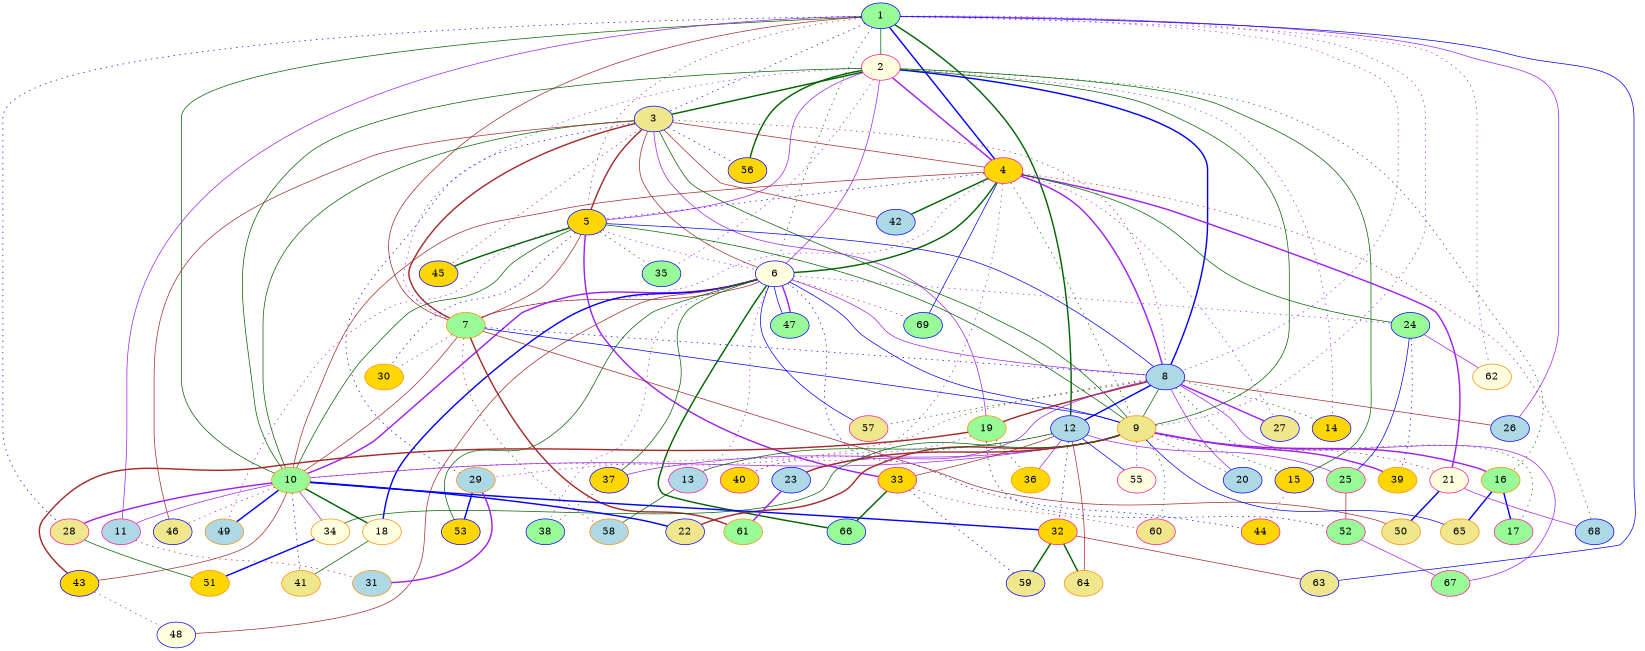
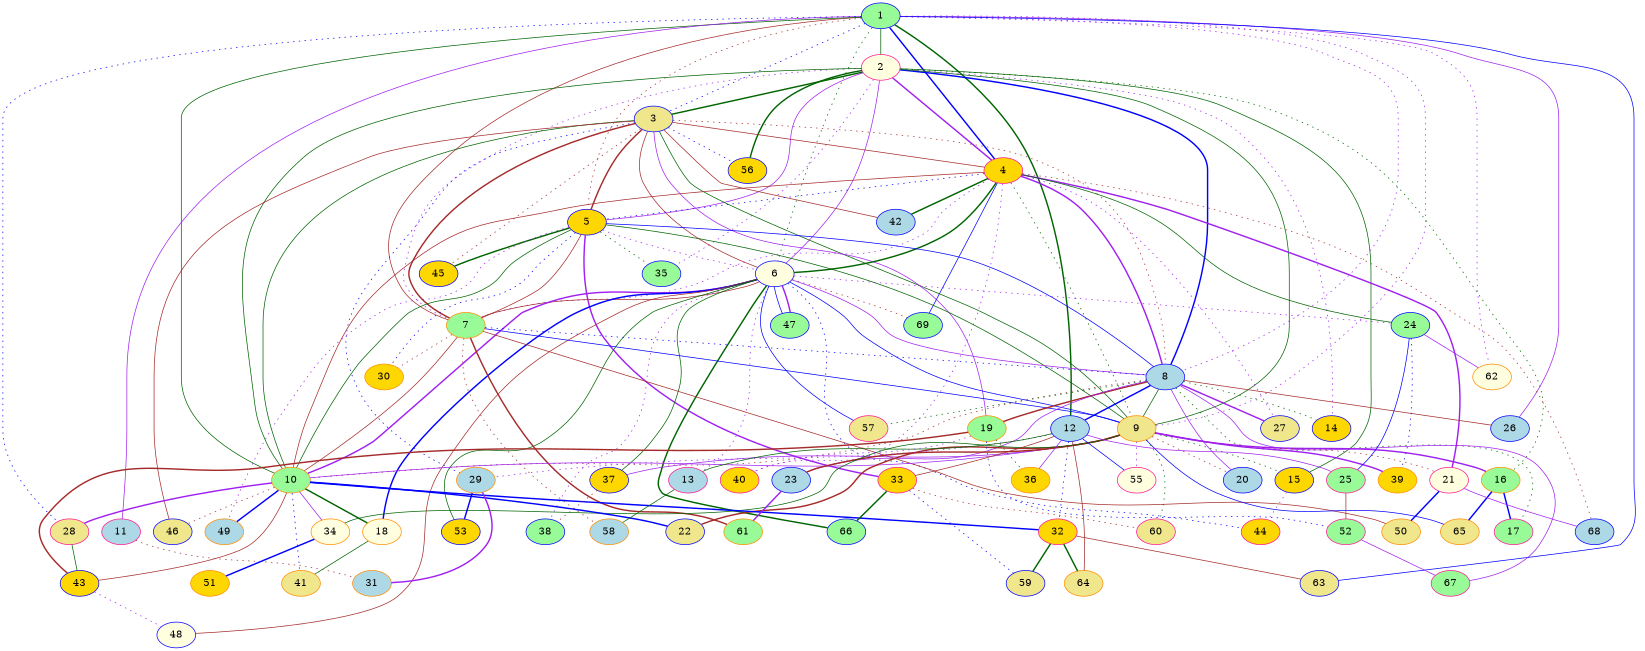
(204, 501) -> none
(138, 560) -> (75, 557)
